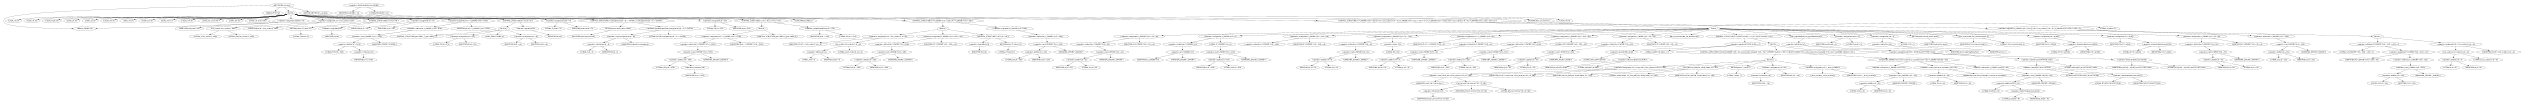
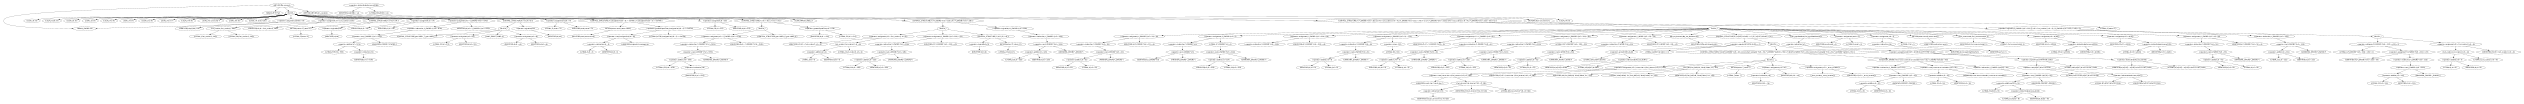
(14, 21) -> none
none -> (1704, 44)
